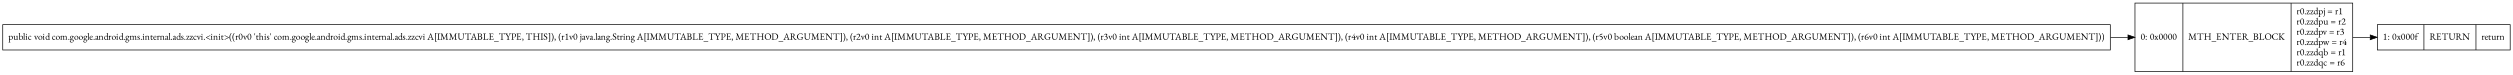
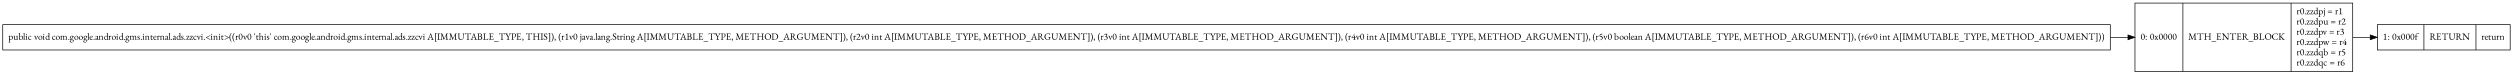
(2322, 52) -> (2322, 52)
